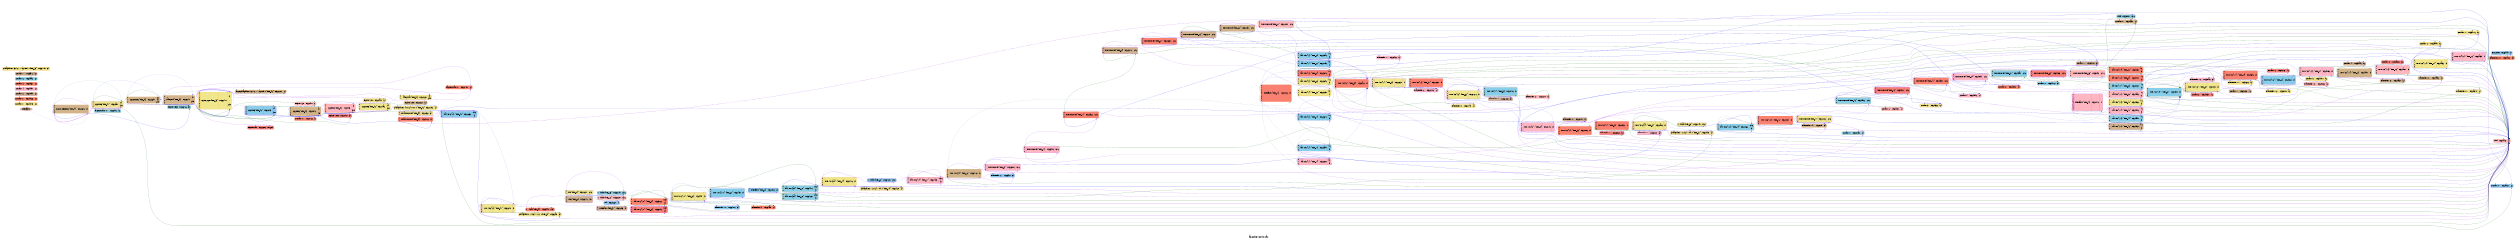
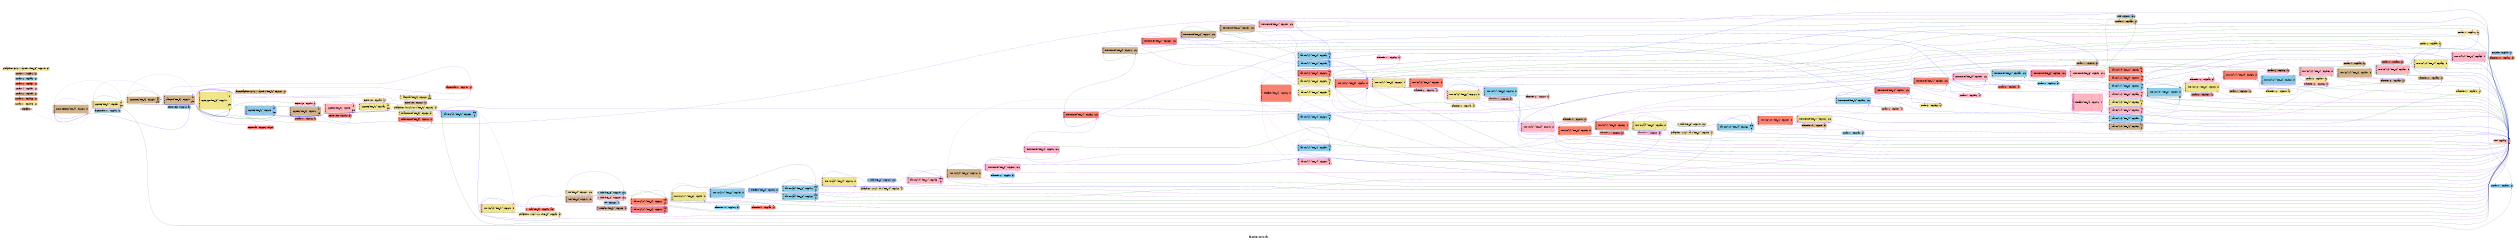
(2240, 83) -> none
